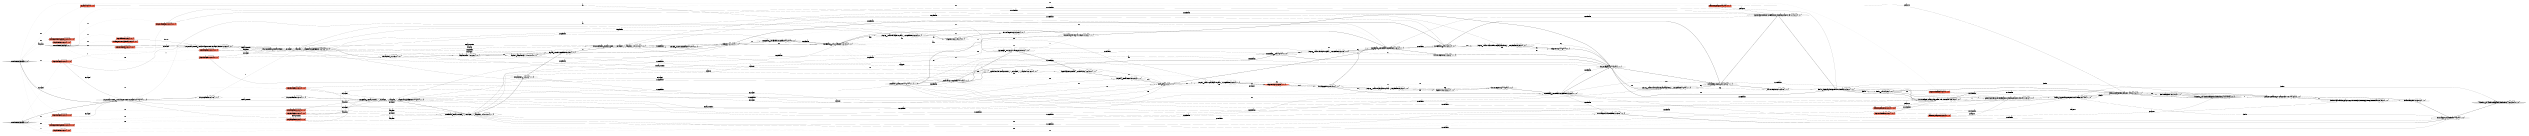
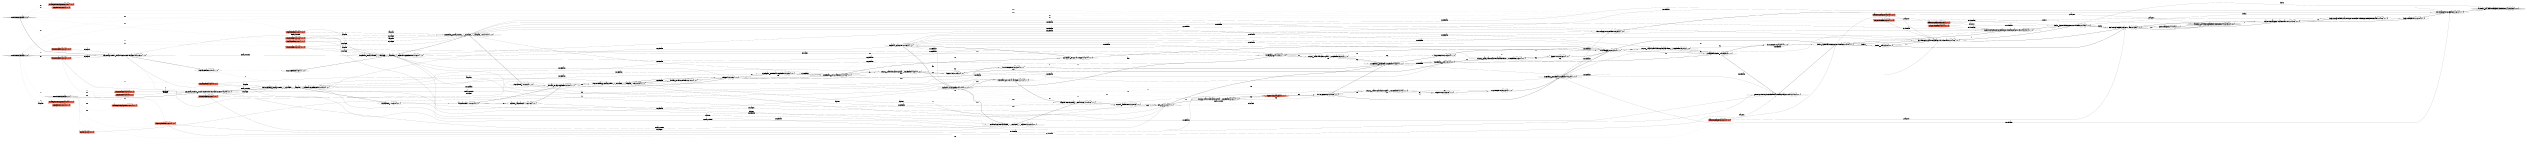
(1219, 85) -> (1219, 101)
(41, 88) -> (41, 53)
(730, 93) -> (782, 54)
